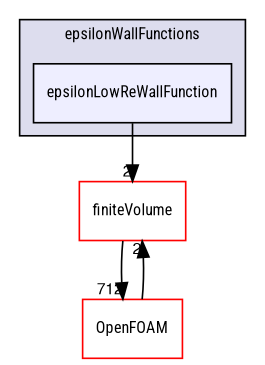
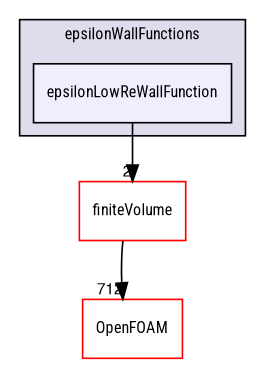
(143, 278) -> none
